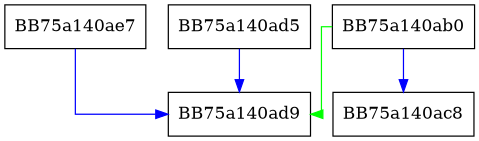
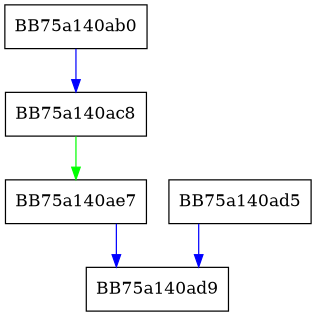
(321, 66) -> none
none -> (76, 152)
